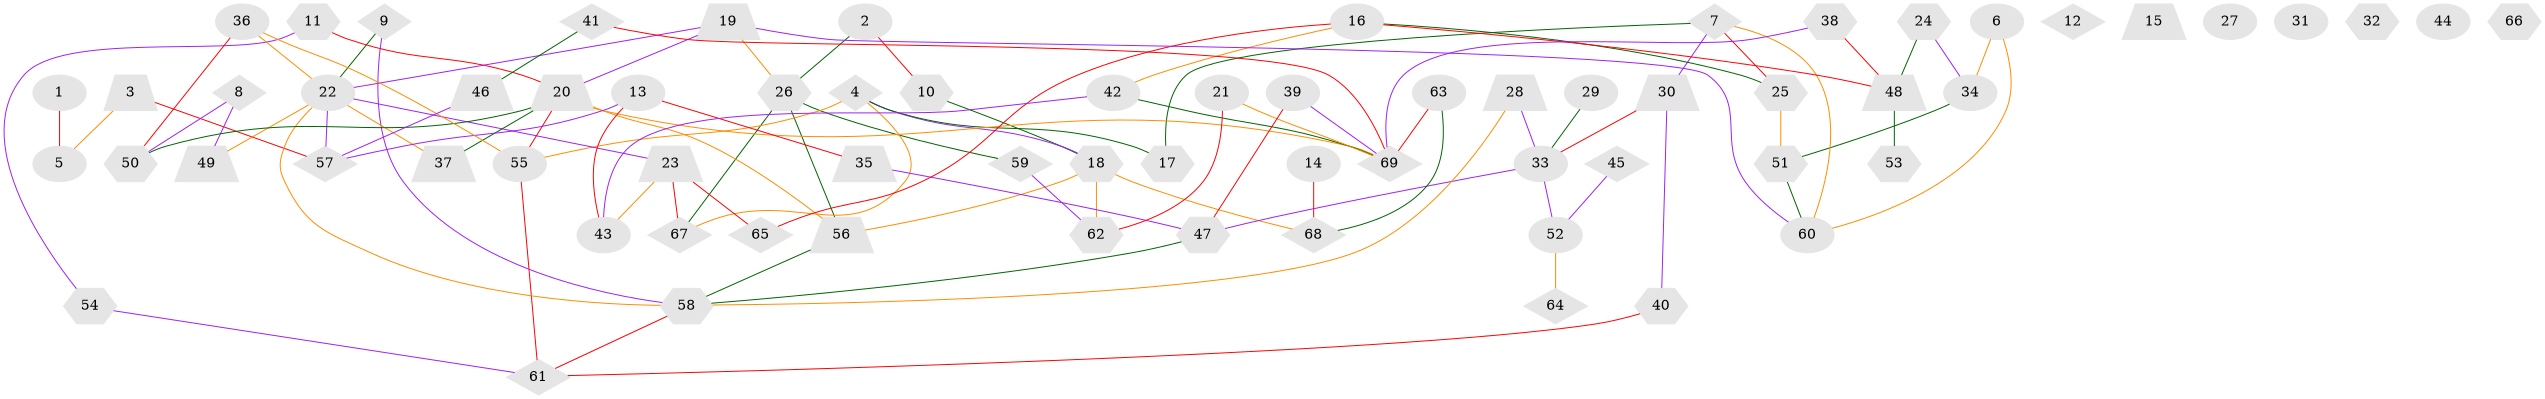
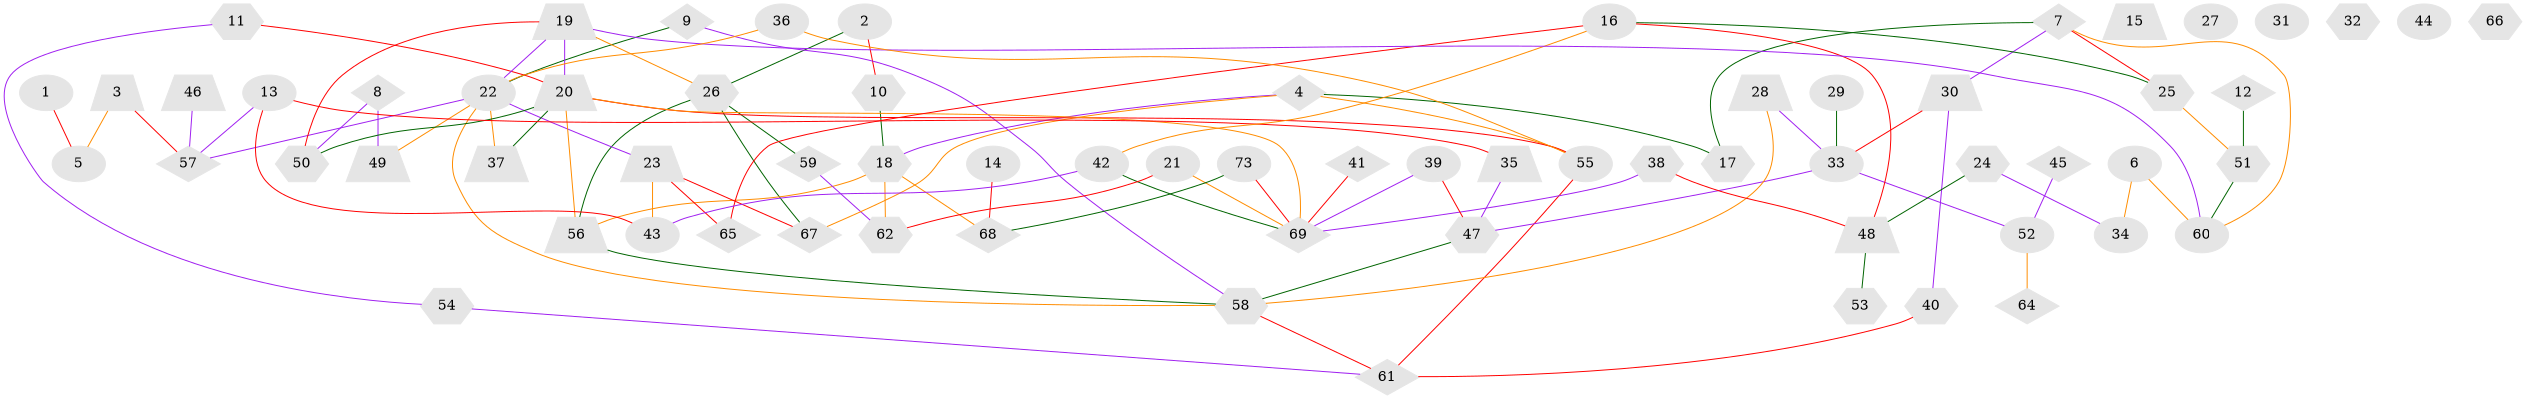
(553, 47) -> none
(187, 92) -> (411, 40)
(1439, 93) -> (1244, 164)
(1876, 132) -> (2243, 128)
